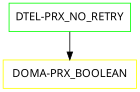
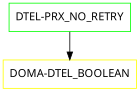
(70, 74) -> (70, 74)
